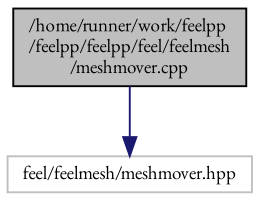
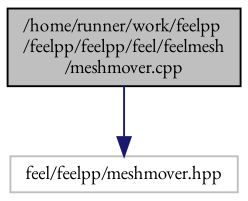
(130, 174) -> (124, 174)
